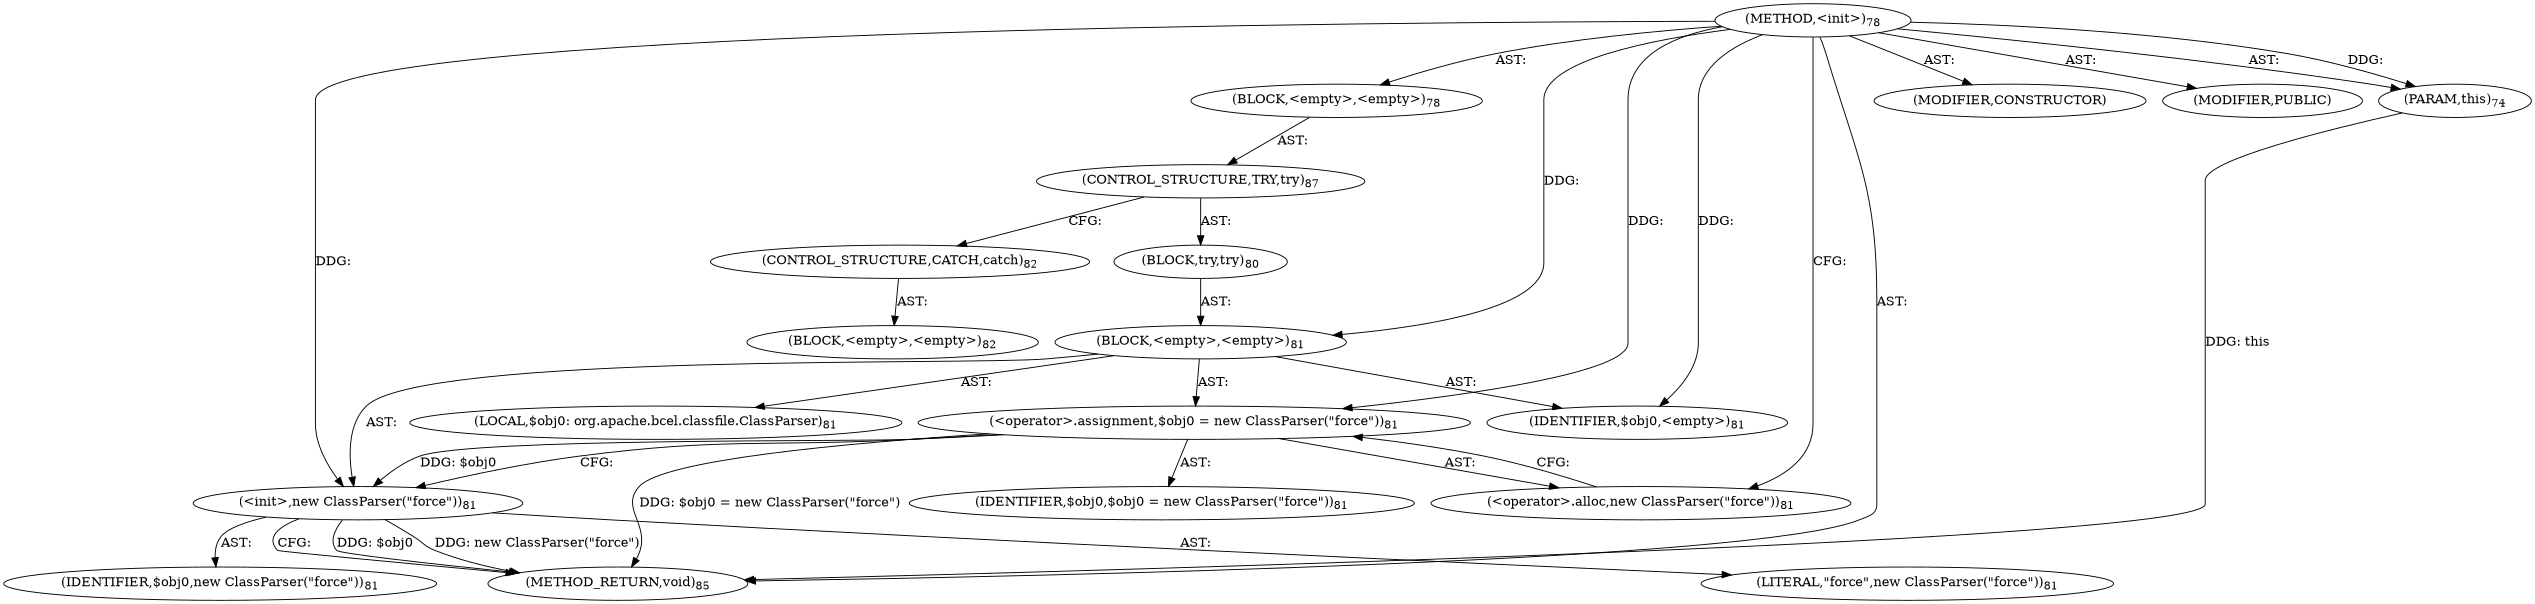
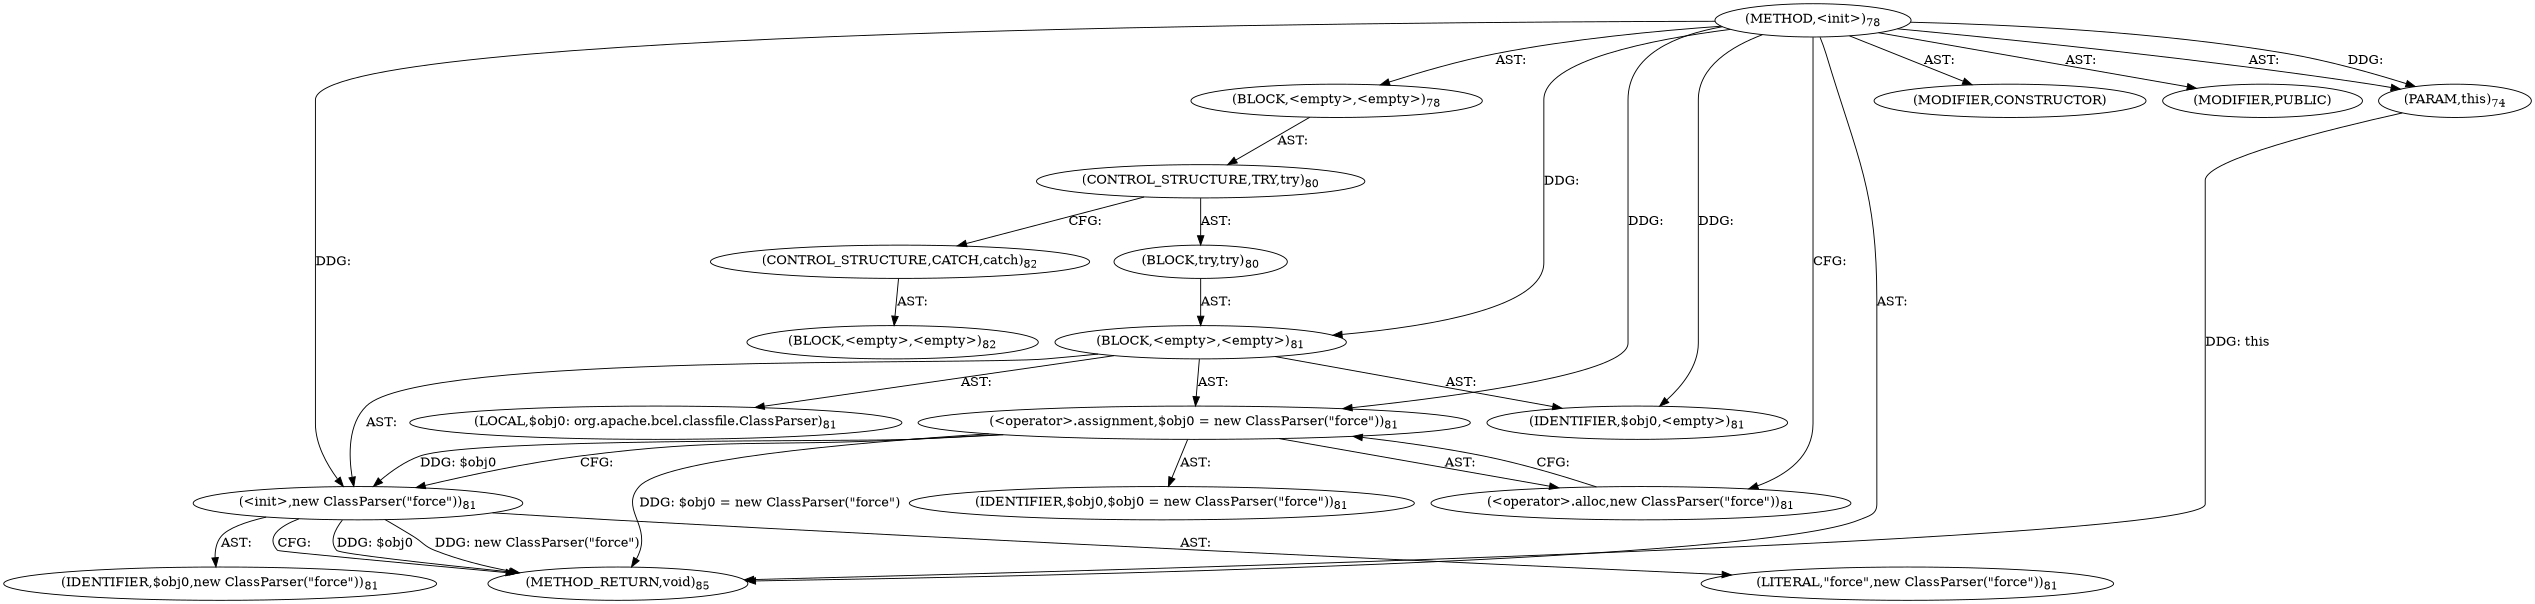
(1312, 180) -> (1312, 180)
